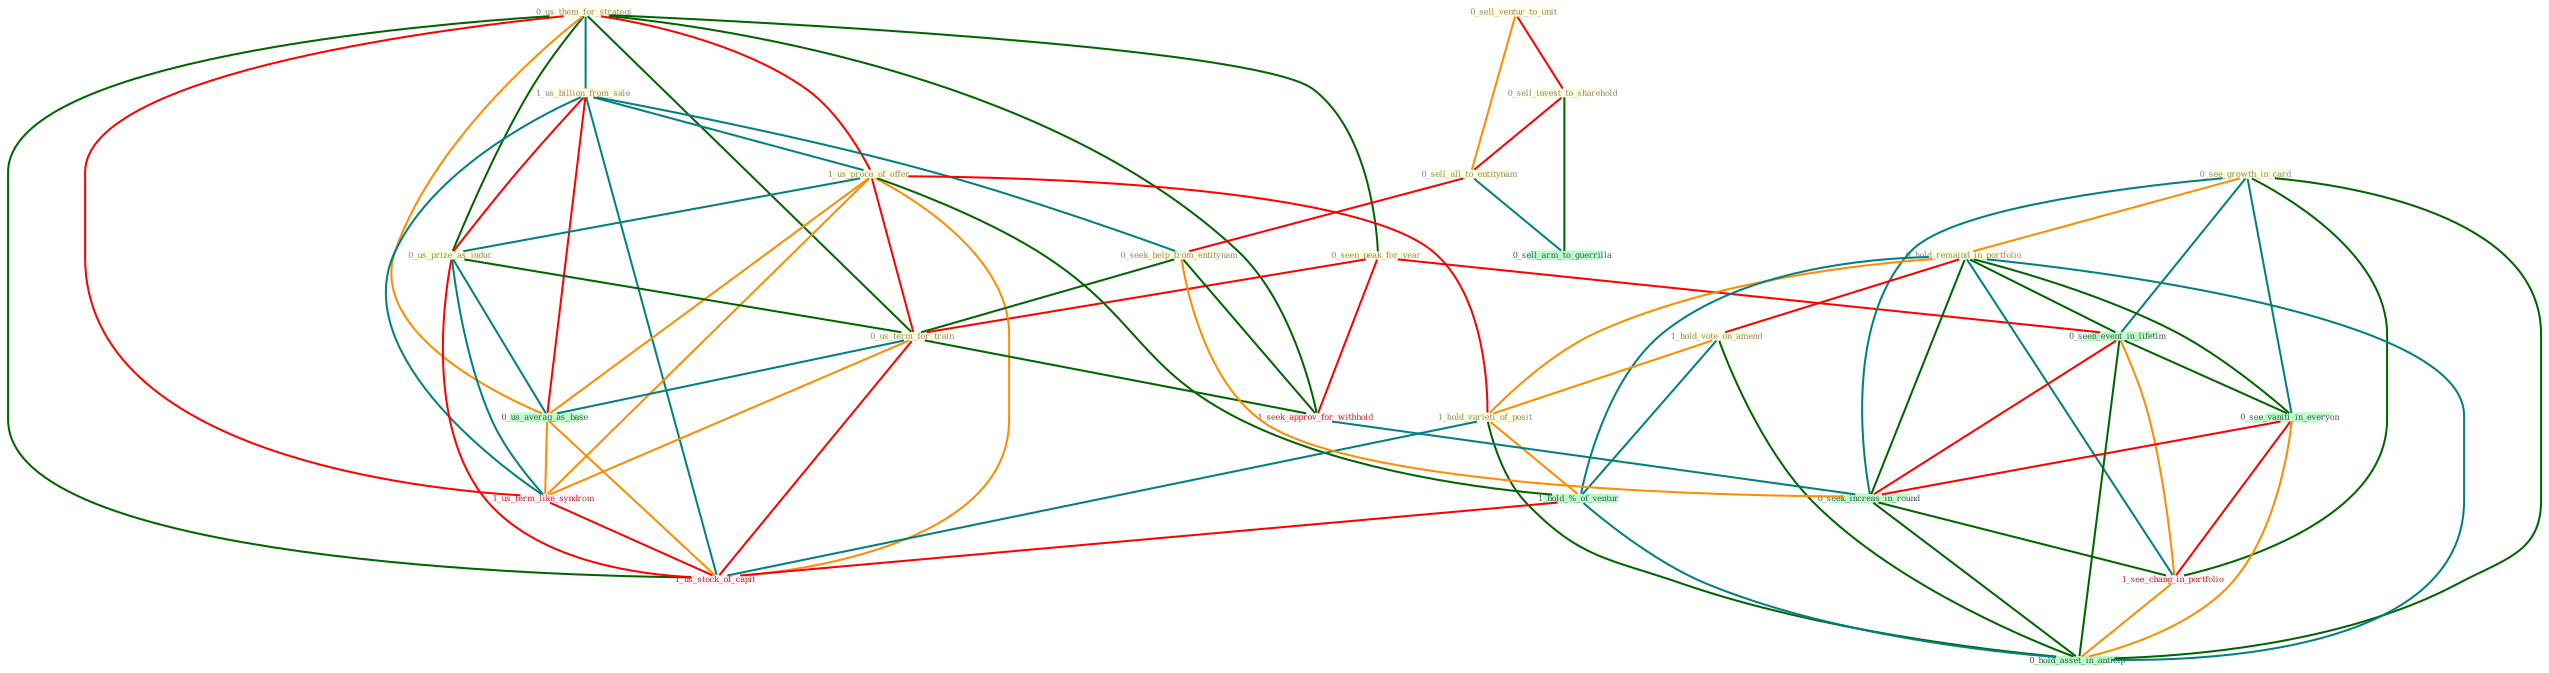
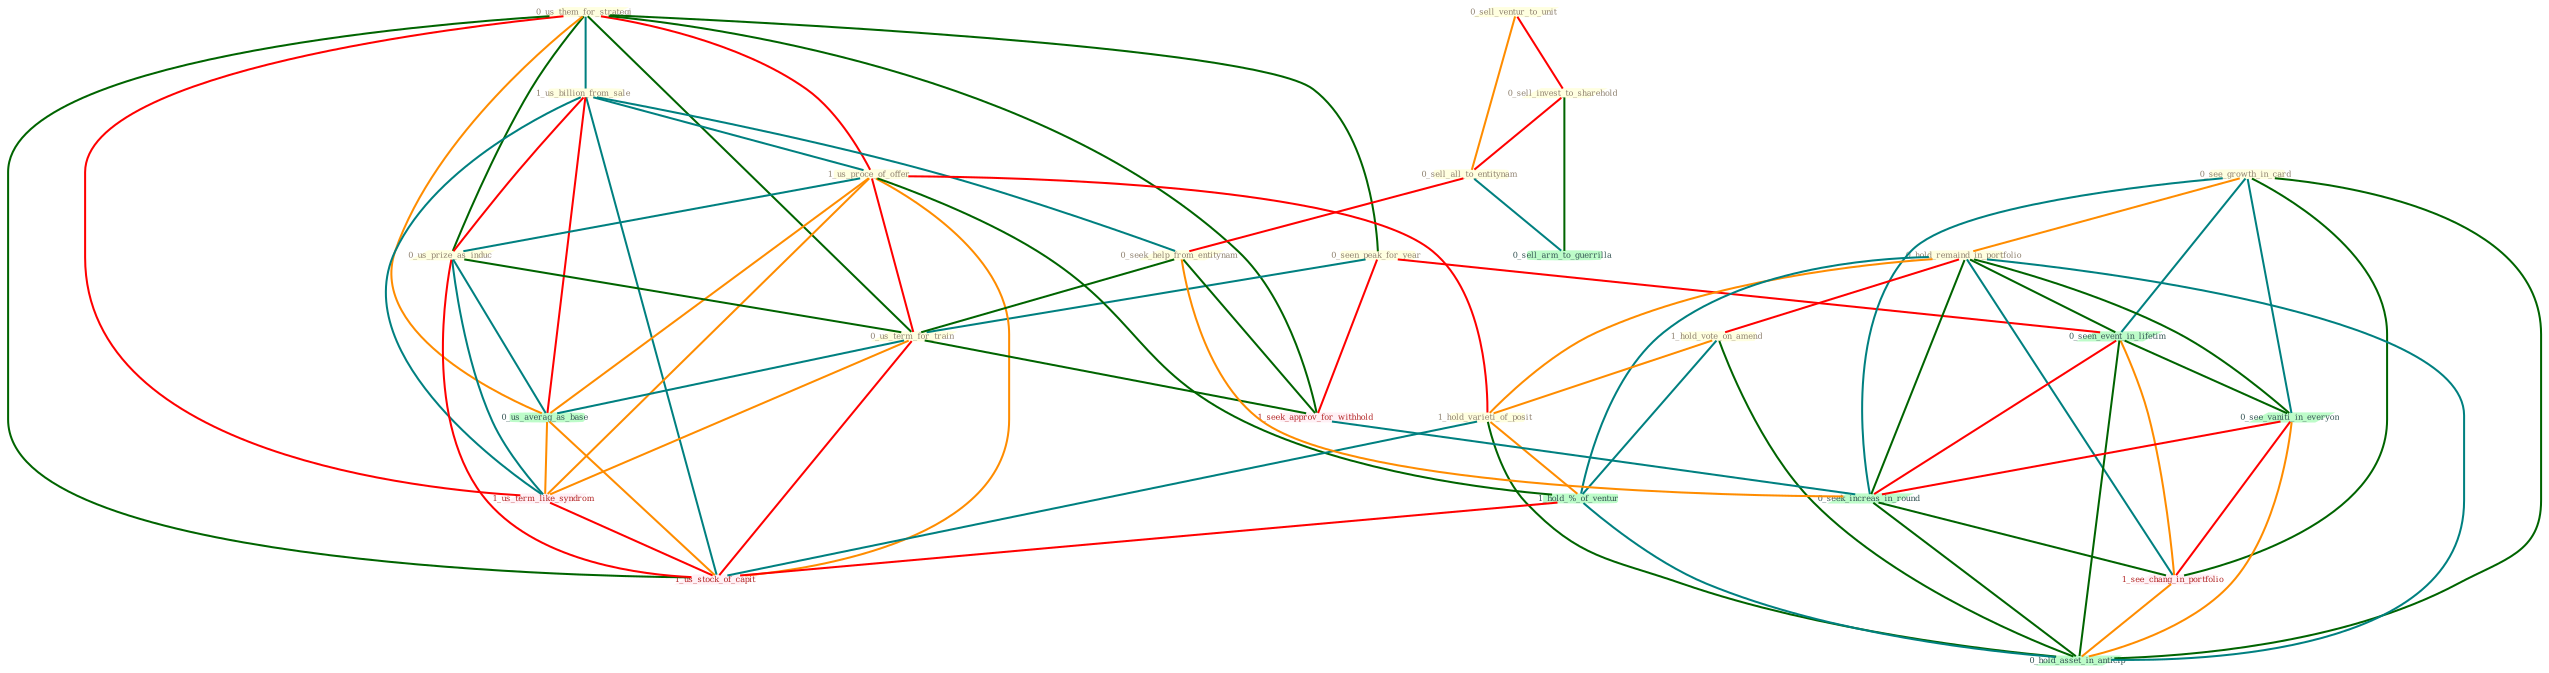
(1146, 296) -> (1146, 296)
